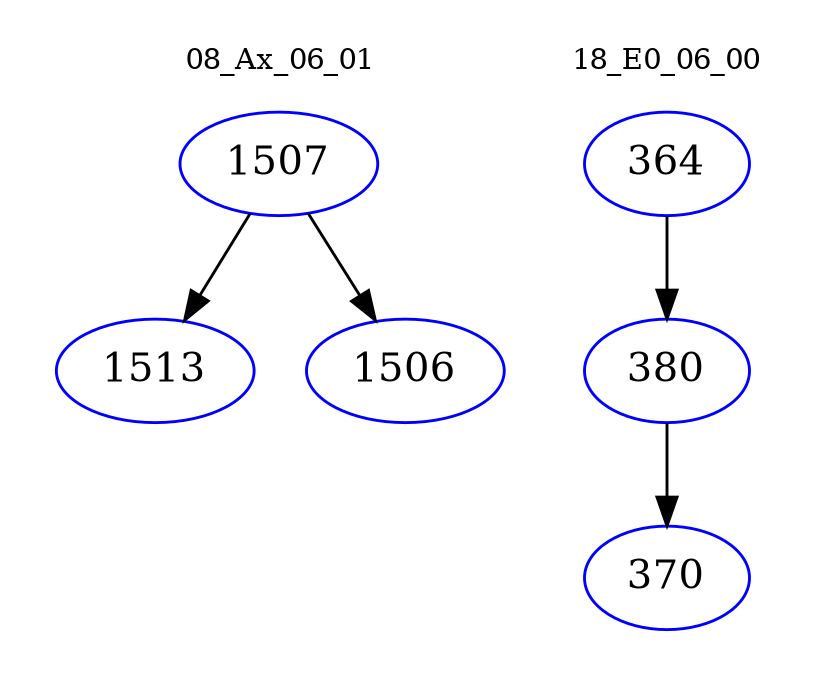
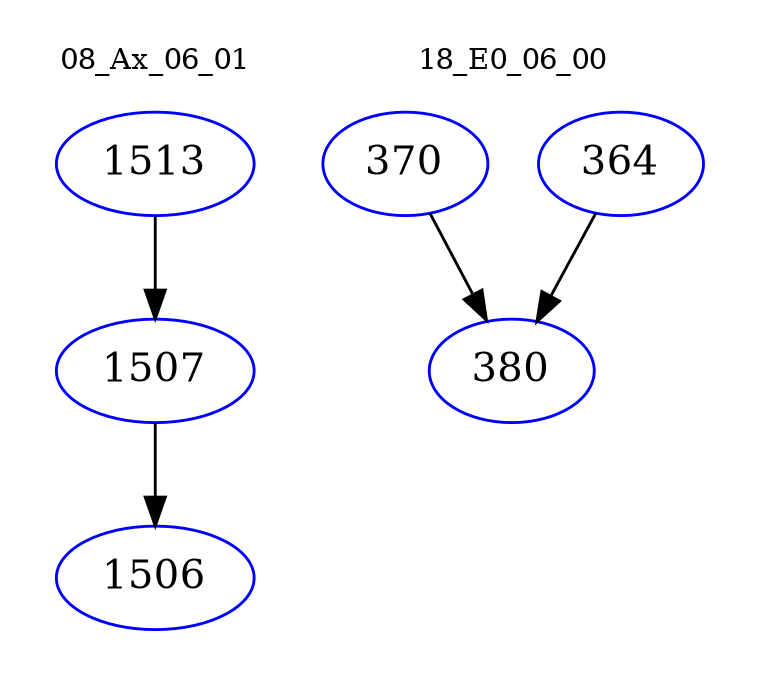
(225, 254) -> (155, 253)
(667, 460) -> (451, 254)
